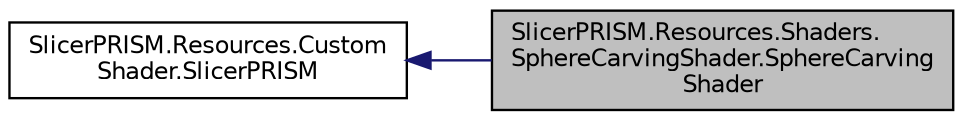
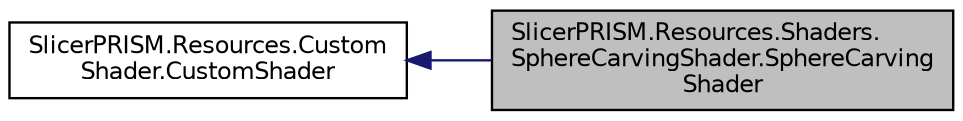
(208, 60) -> (208, 60)
